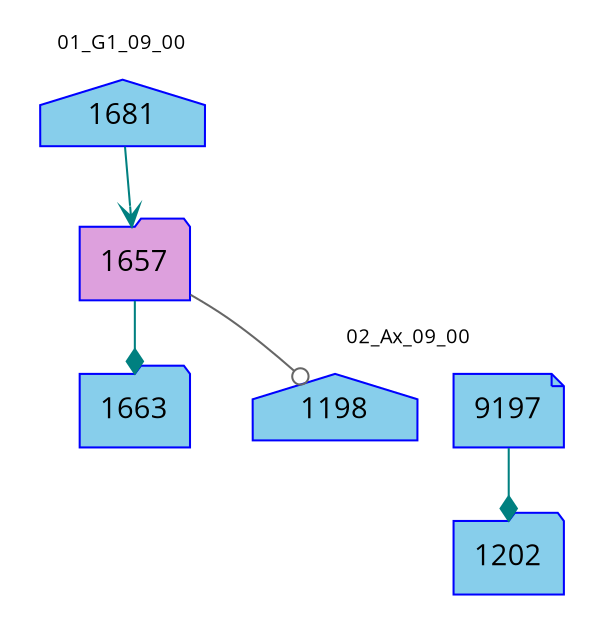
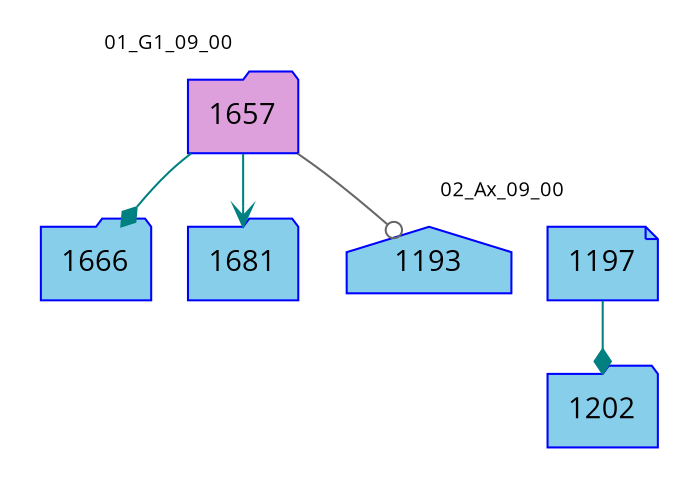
(123, 116) -> (243, 264)
(128, 176) -> (243, 180)
(135, 411) -> (96, 264)
(335, 411) -> (429, 264)
(509, 411) -> (603, 264)
